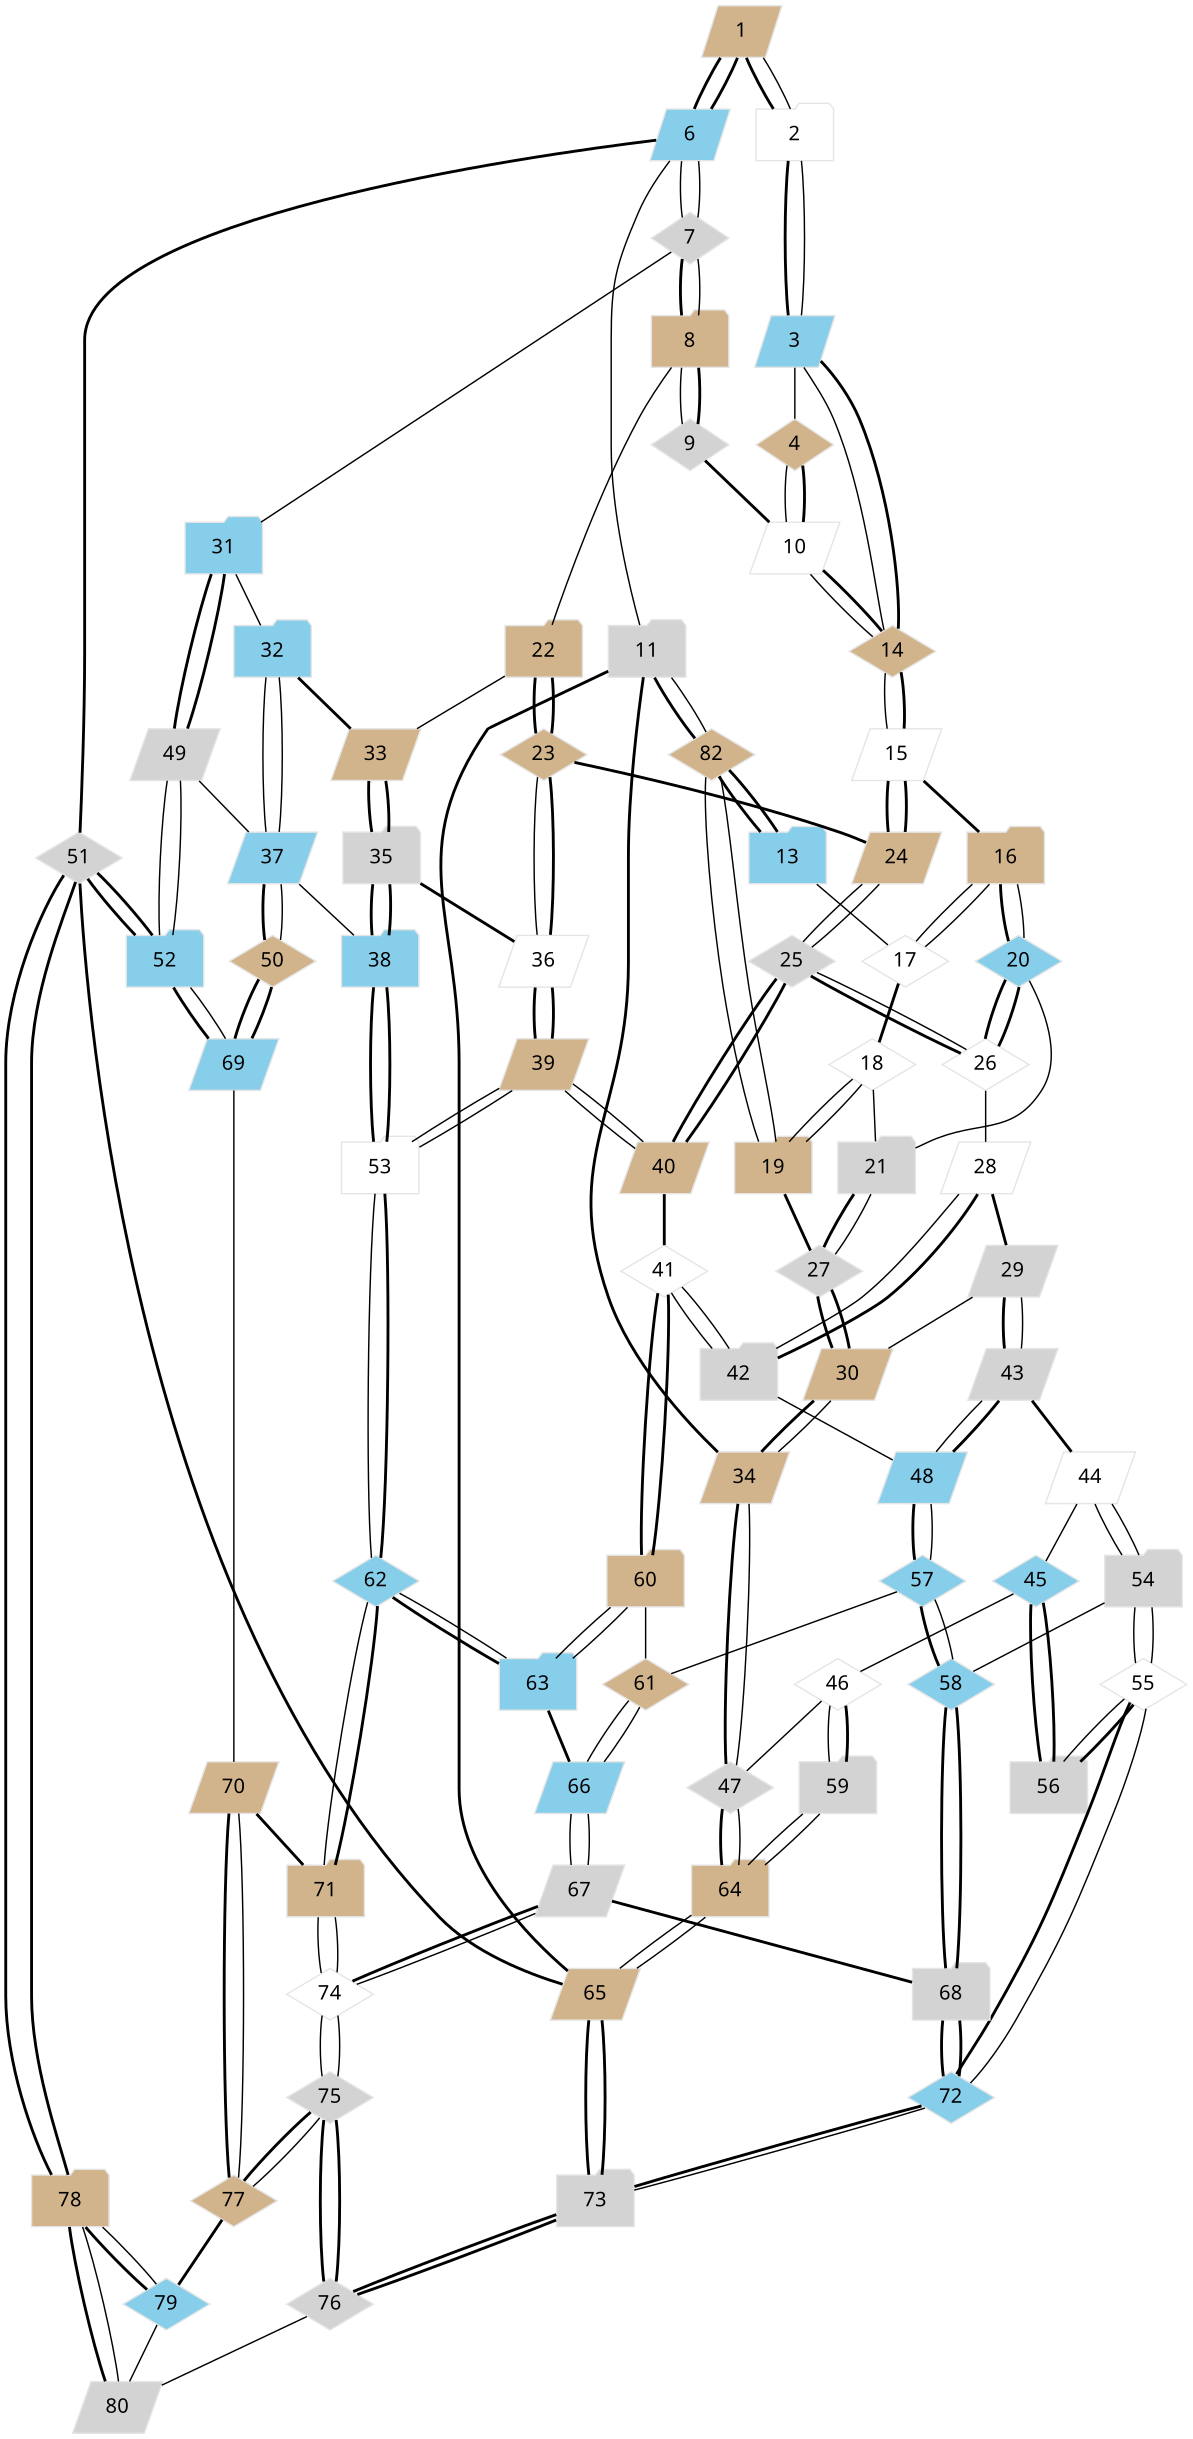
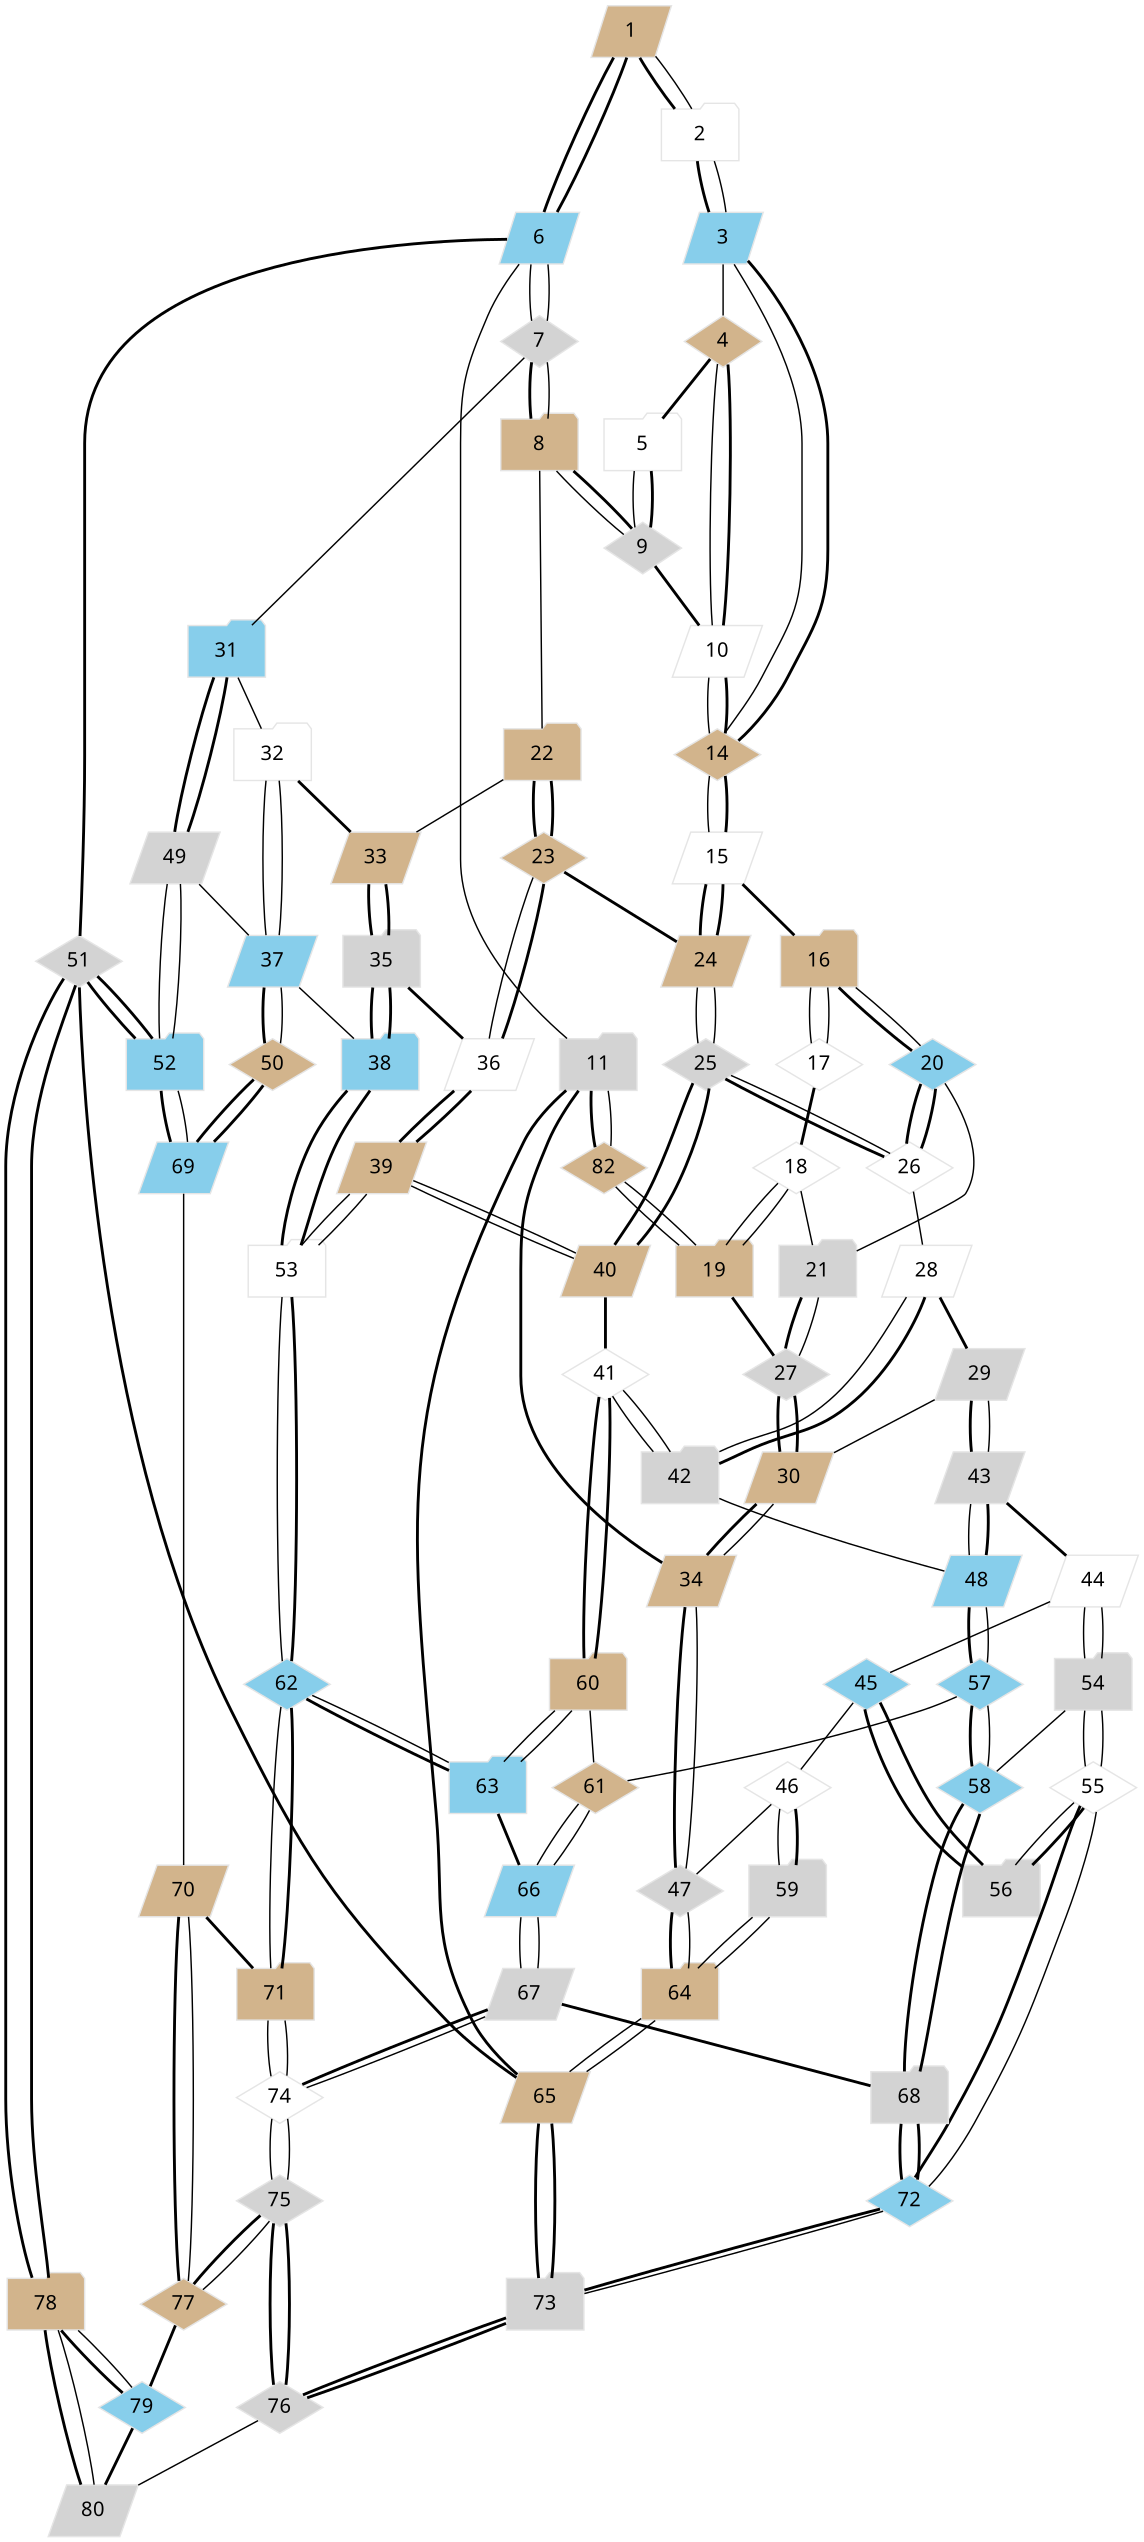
none -> (643, 445)
(273, 651) -> (273, 755)
(788, 858) -> none
(143, 2353) -> (119, 2456)
